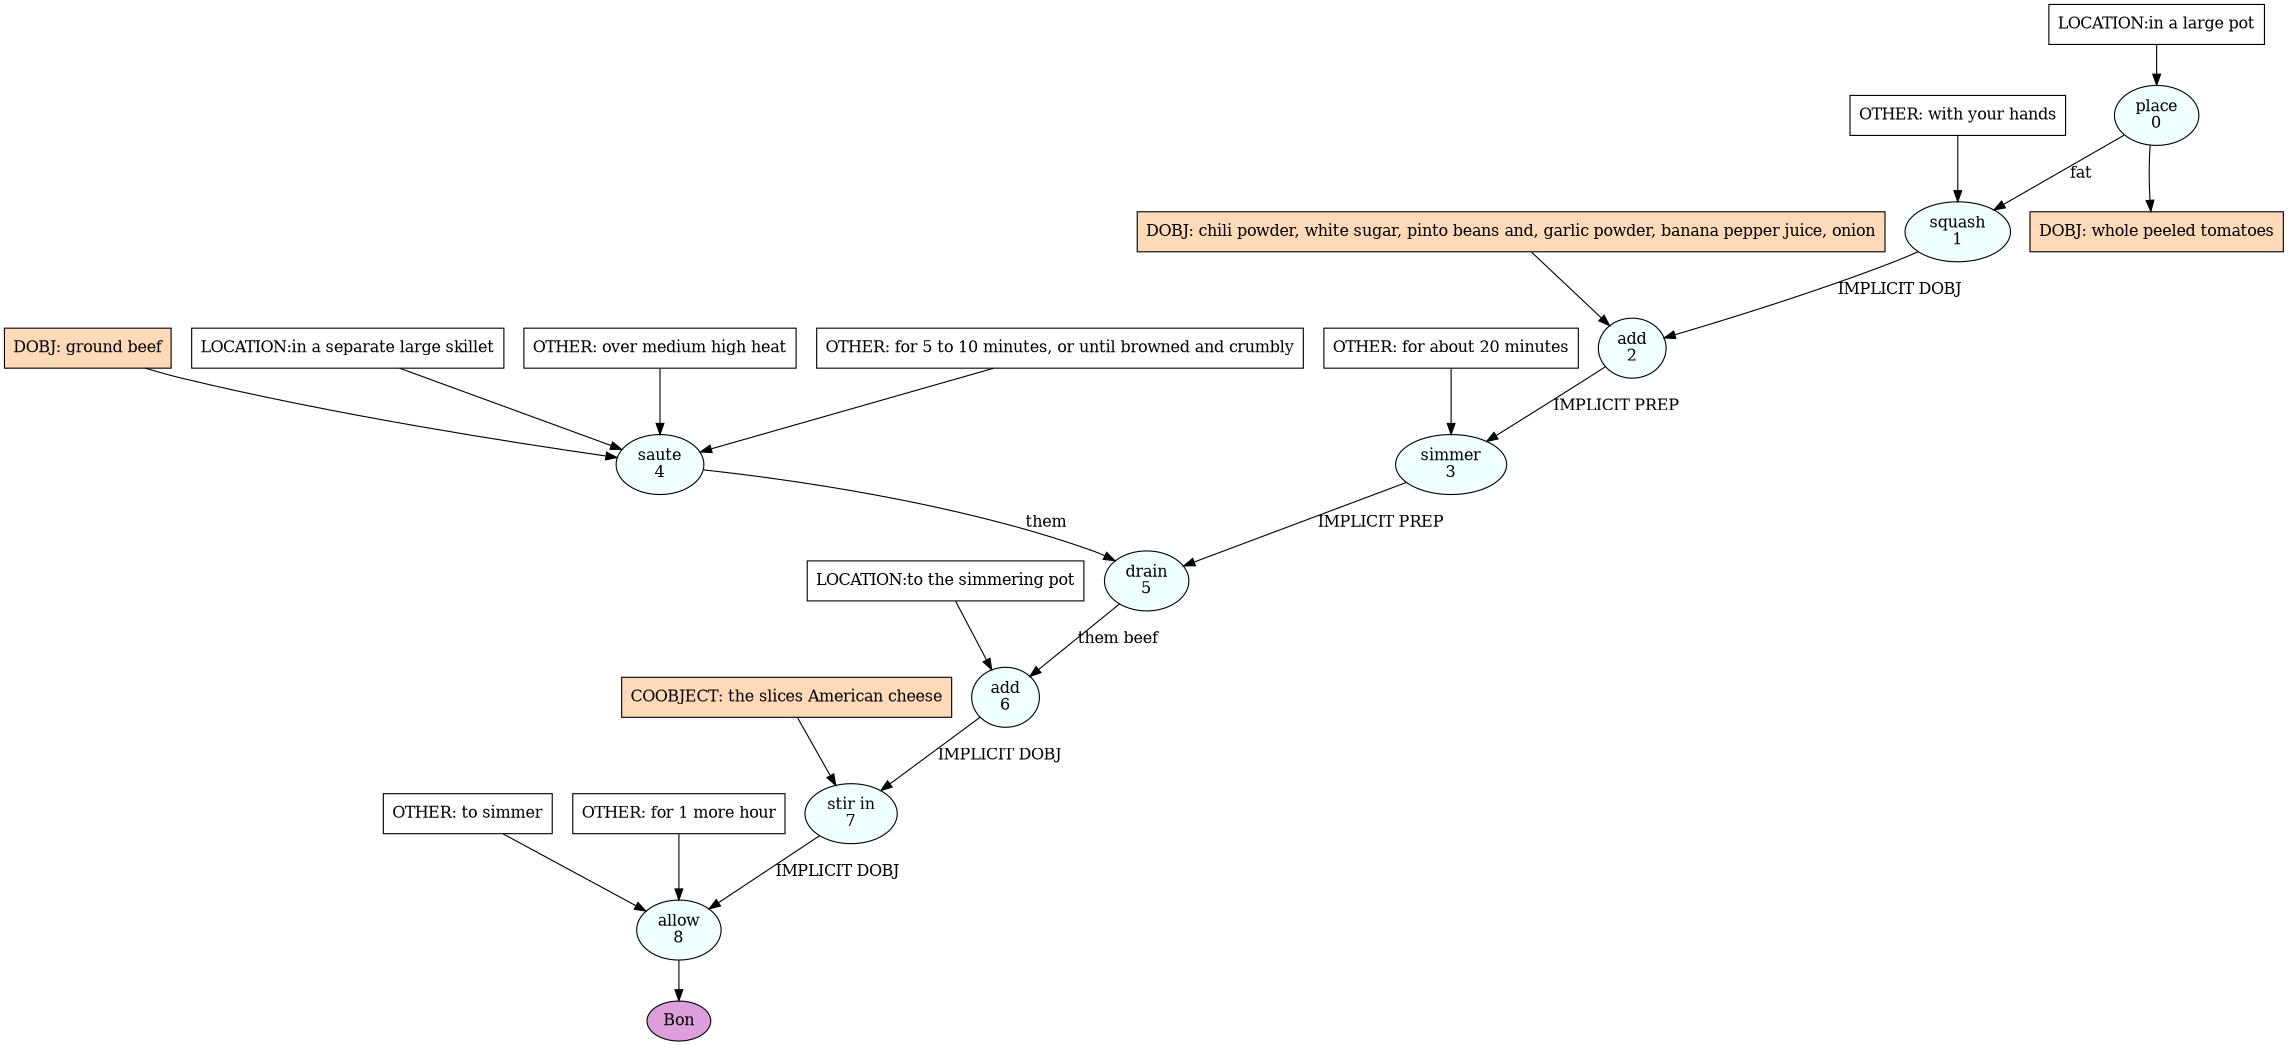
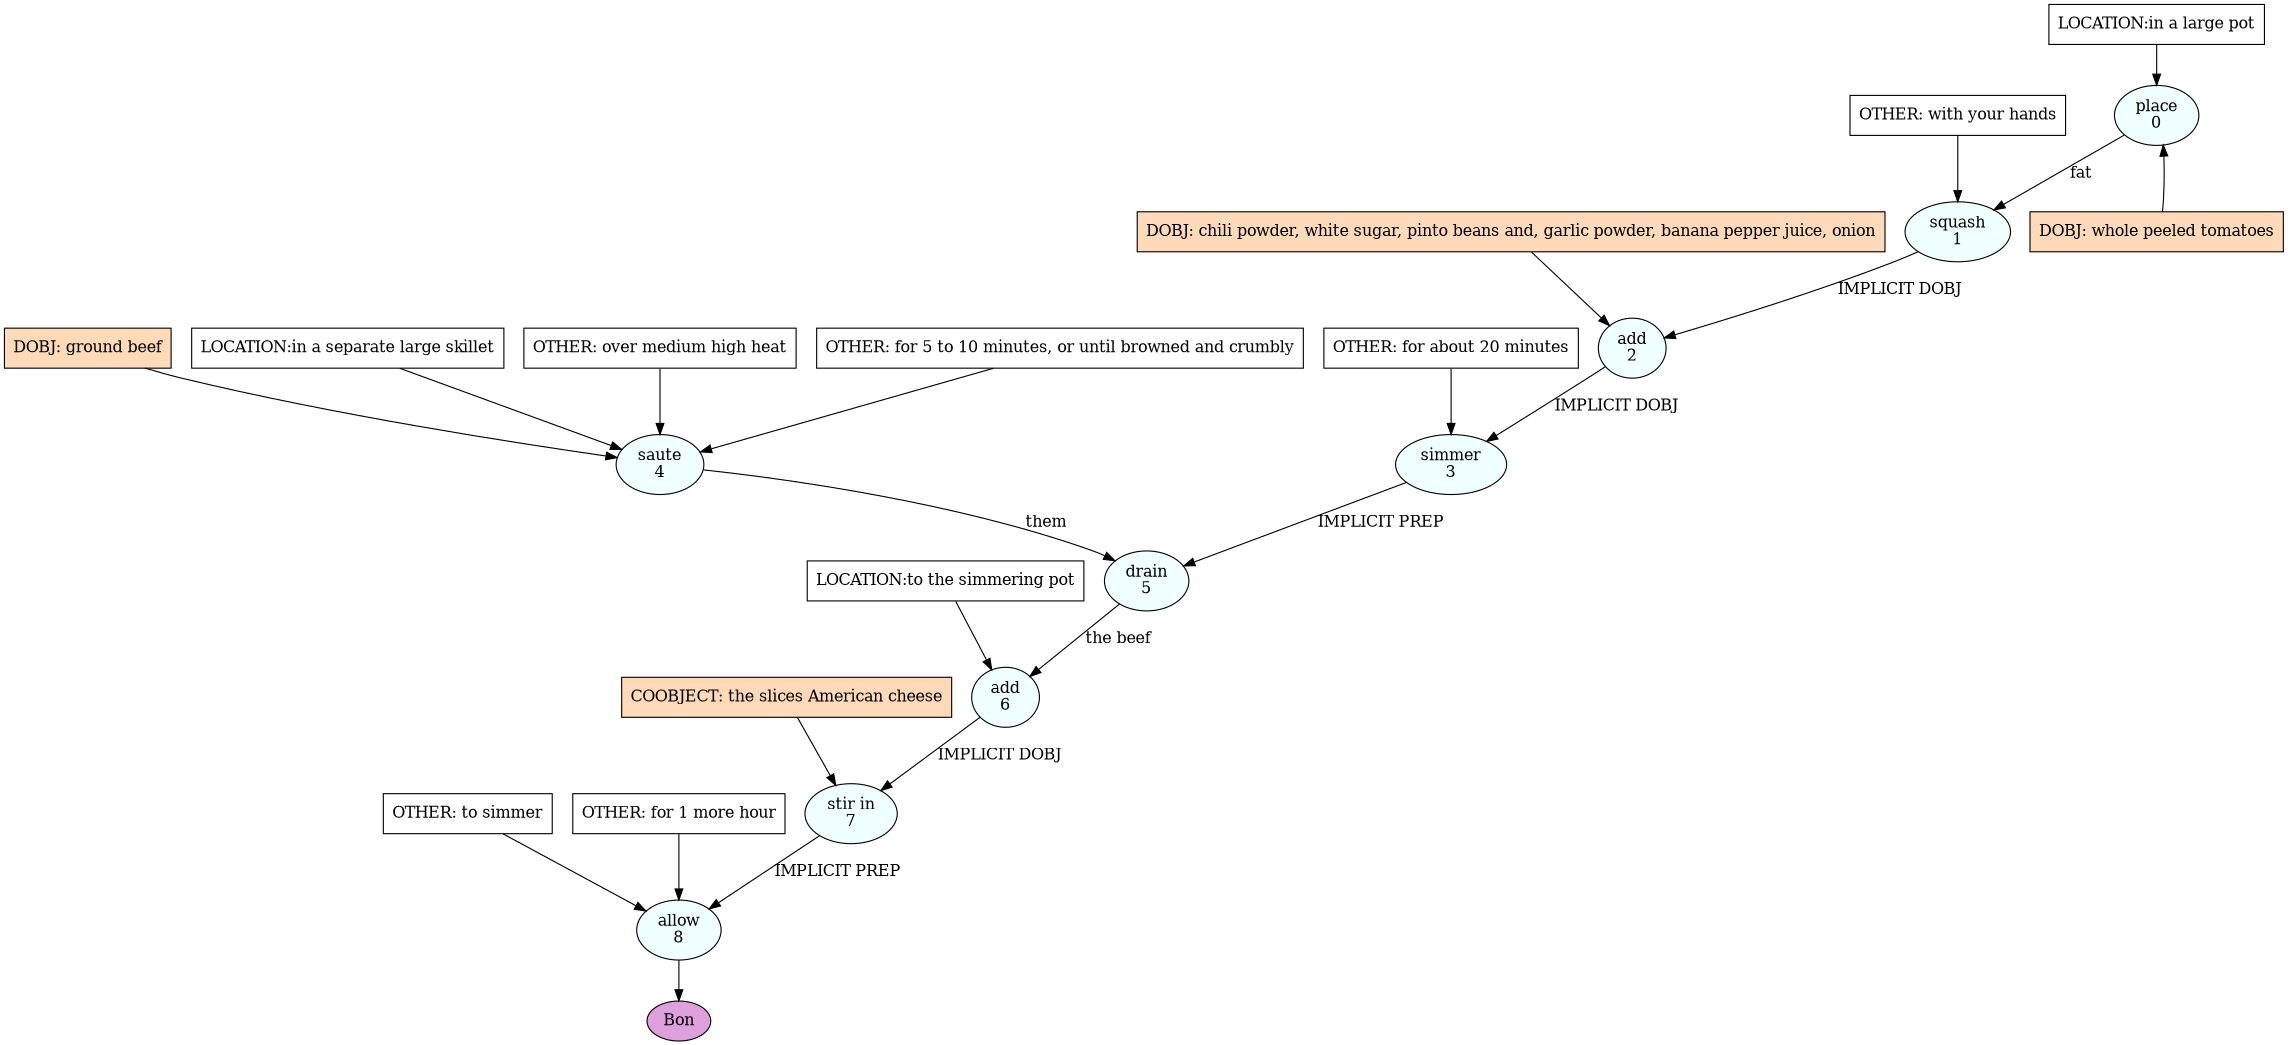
(2149, 173) -> (2164, 184)
(1617, 406) -> (1617, 406)
(1118, 639) -> (1118, 639)
(838, 872) -> (838, 872)
